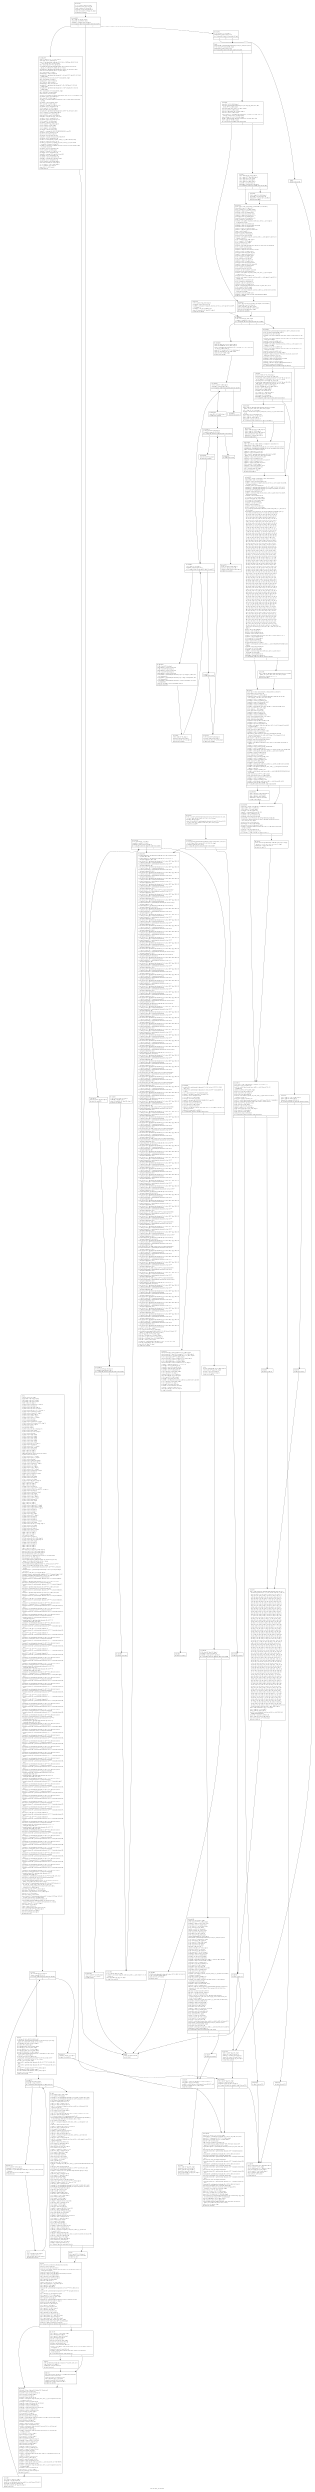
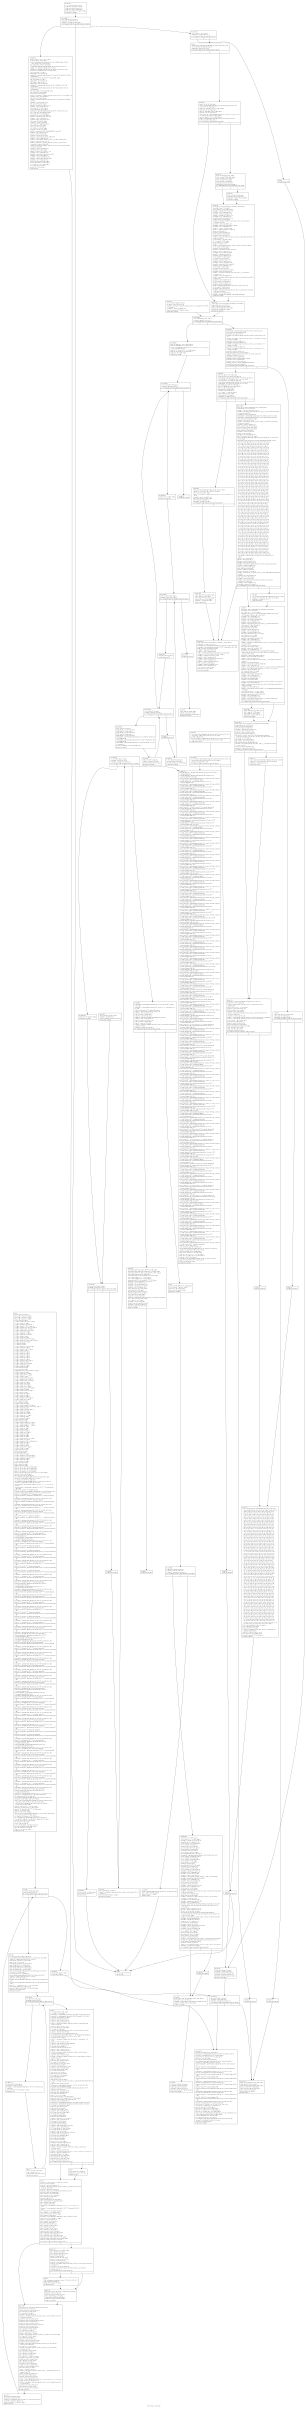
(264, 474) -> (229, 613)
